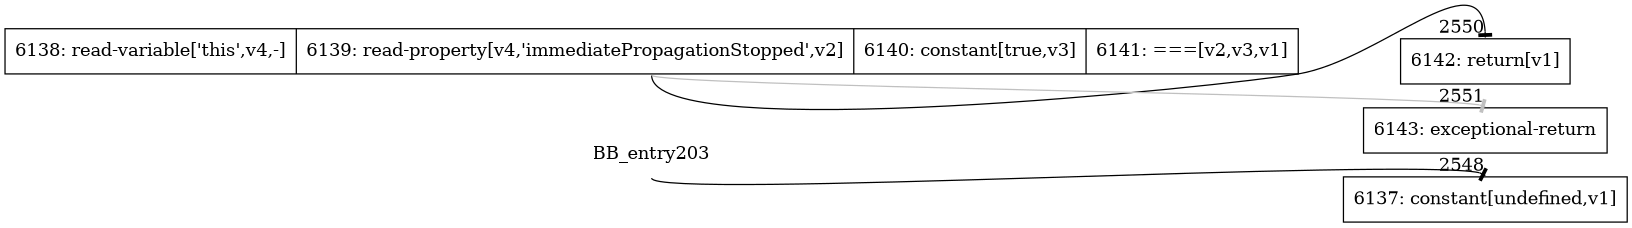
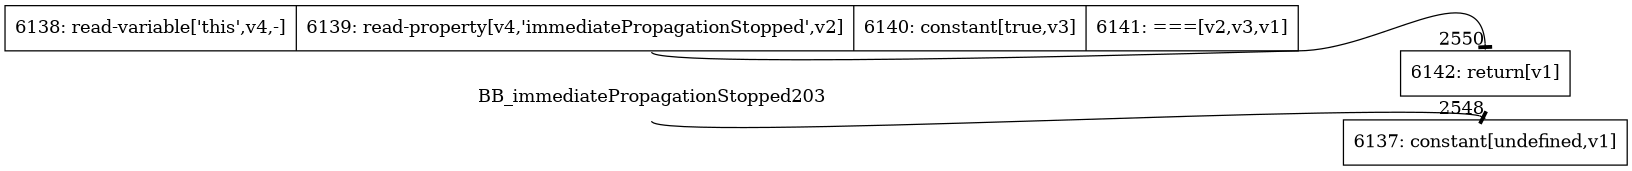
(1485, 130) -> none
(652, 154) -> (652, 97)
